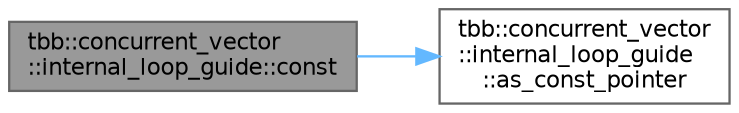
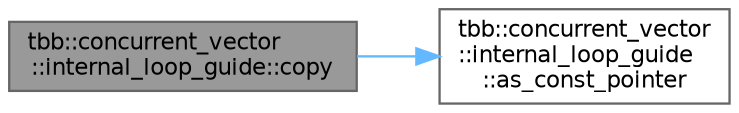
(183, 56) -> (183, 56)
